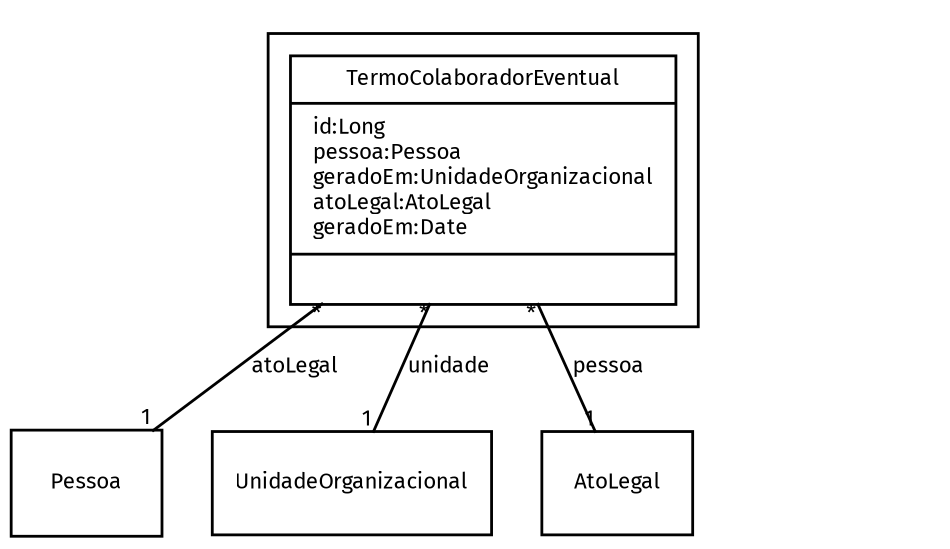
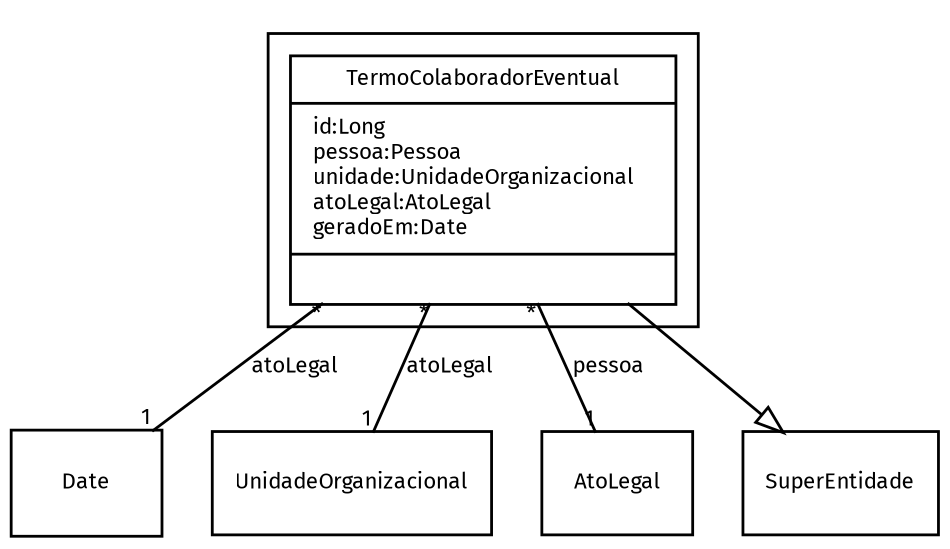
(483, 177) -> (473, 177)
(450, 367) -> (450, 367)
(87, 483) -> (87, 483)
none -> (841, 483)
